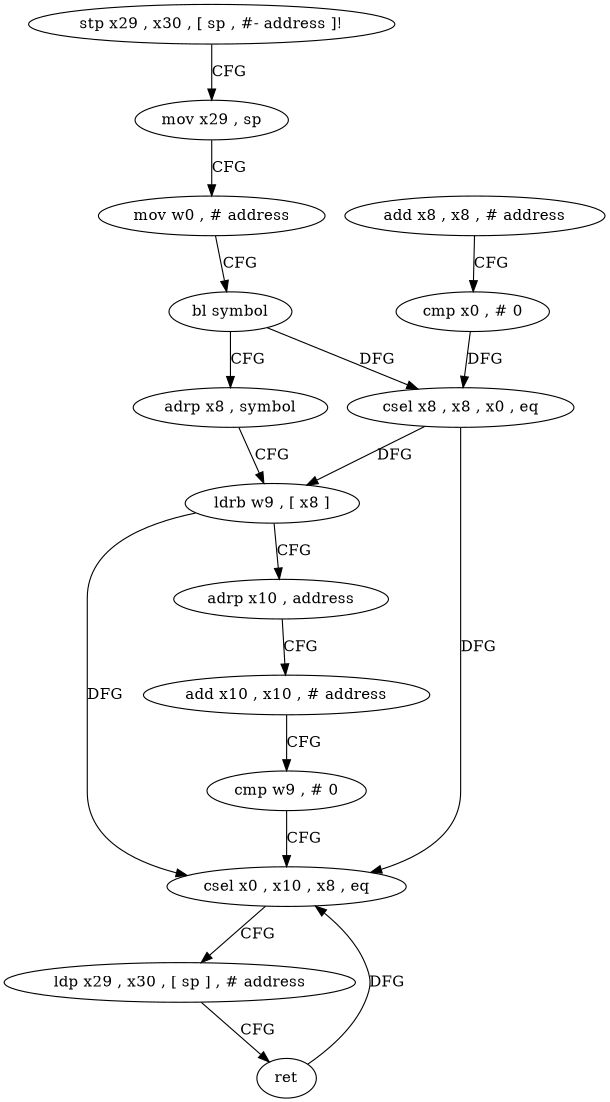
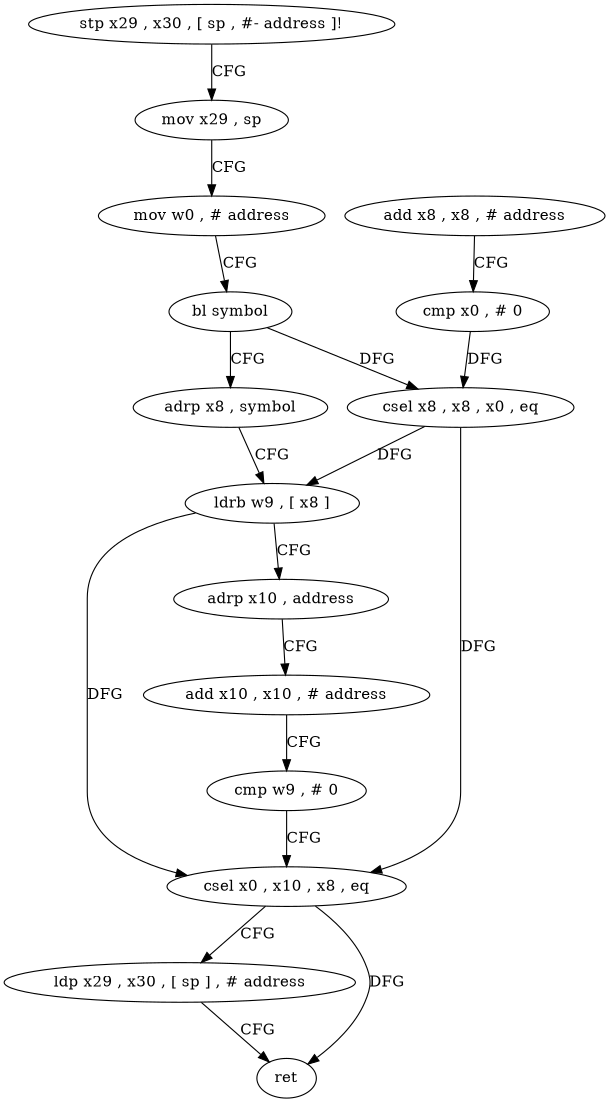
(368, 993) -> (370, 981)
